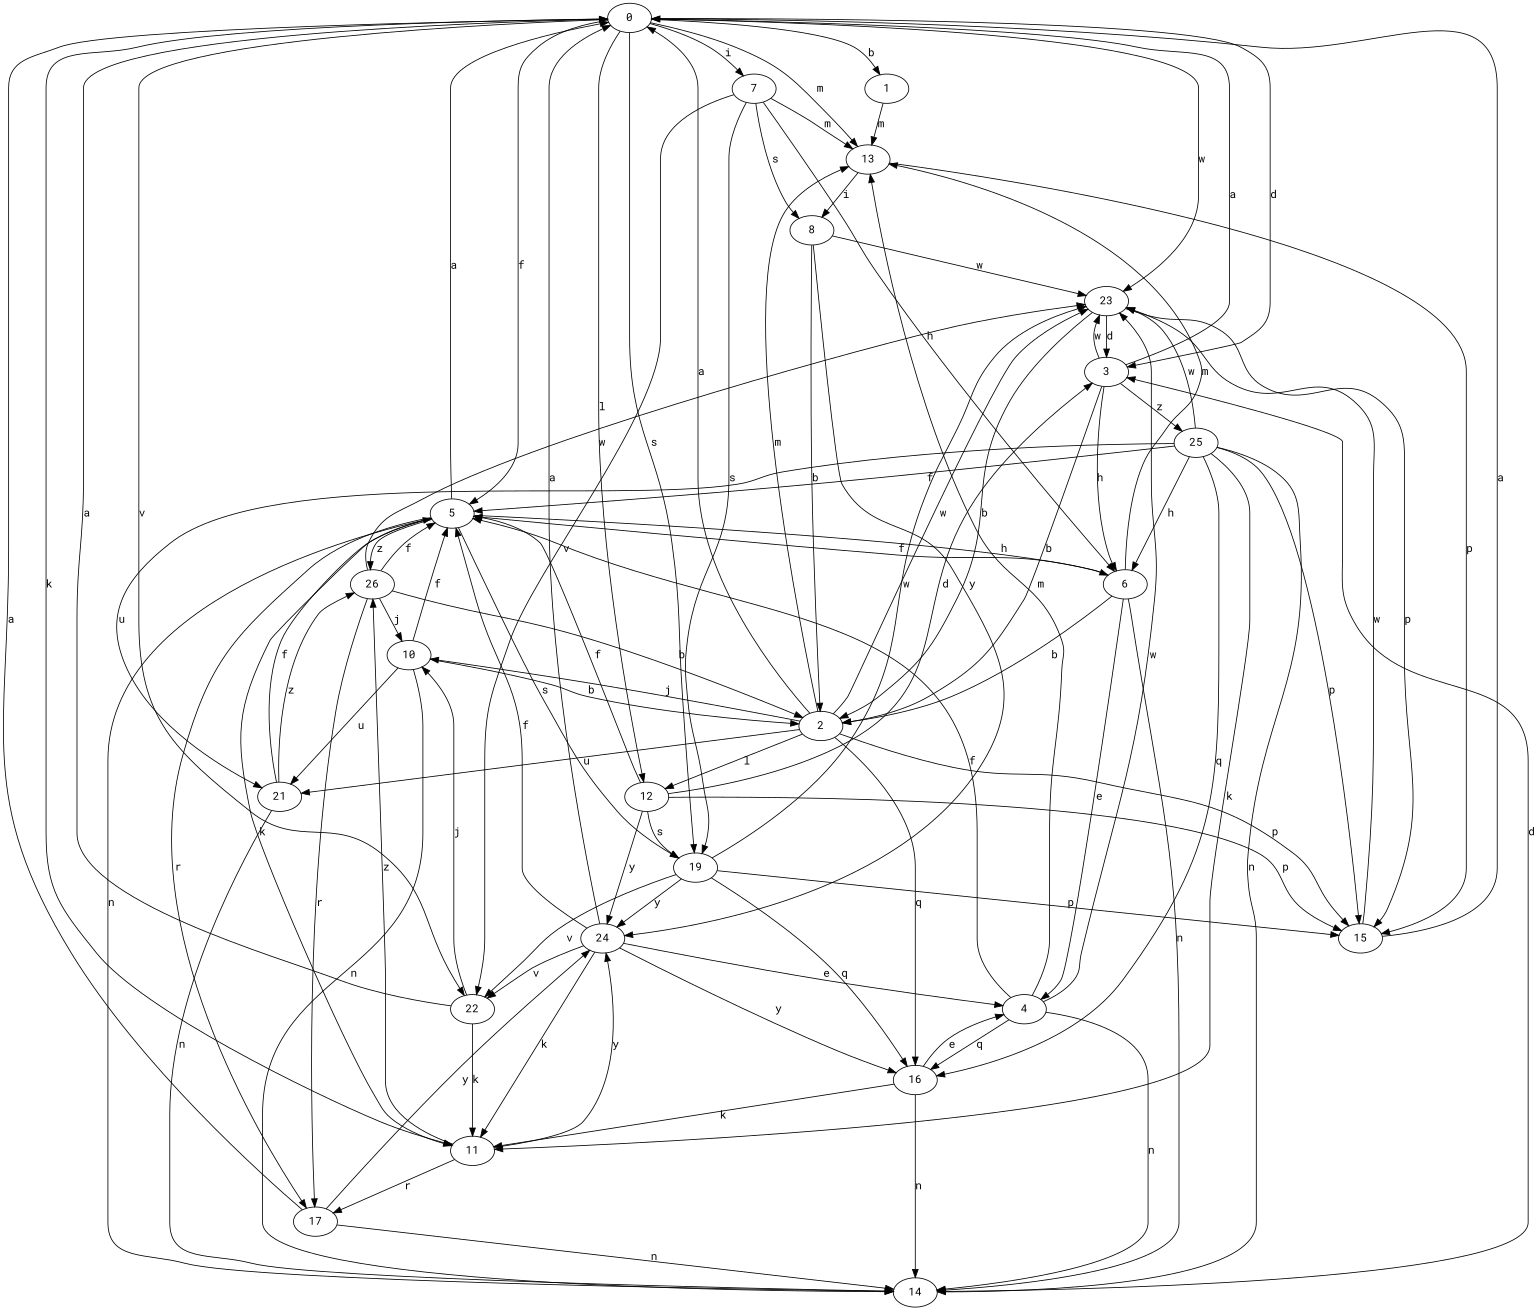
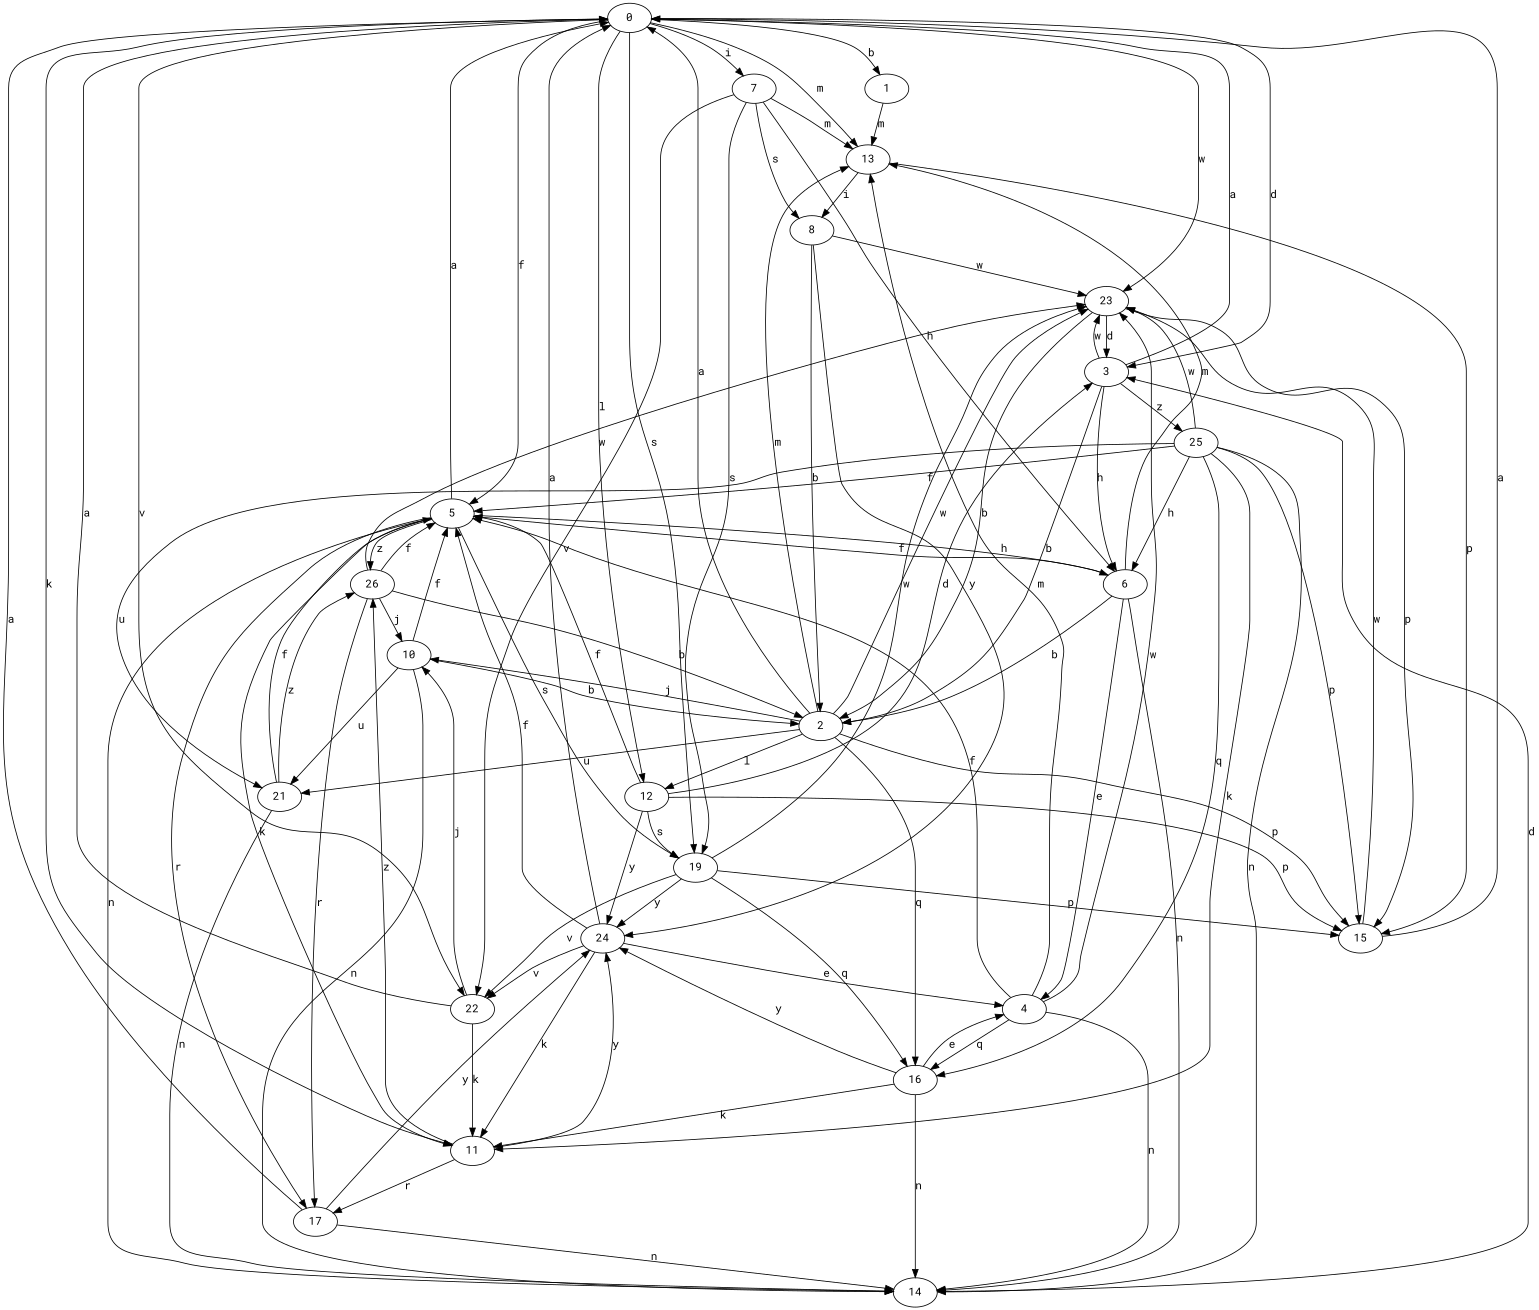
(752, 1013) -> (760, 1016)
